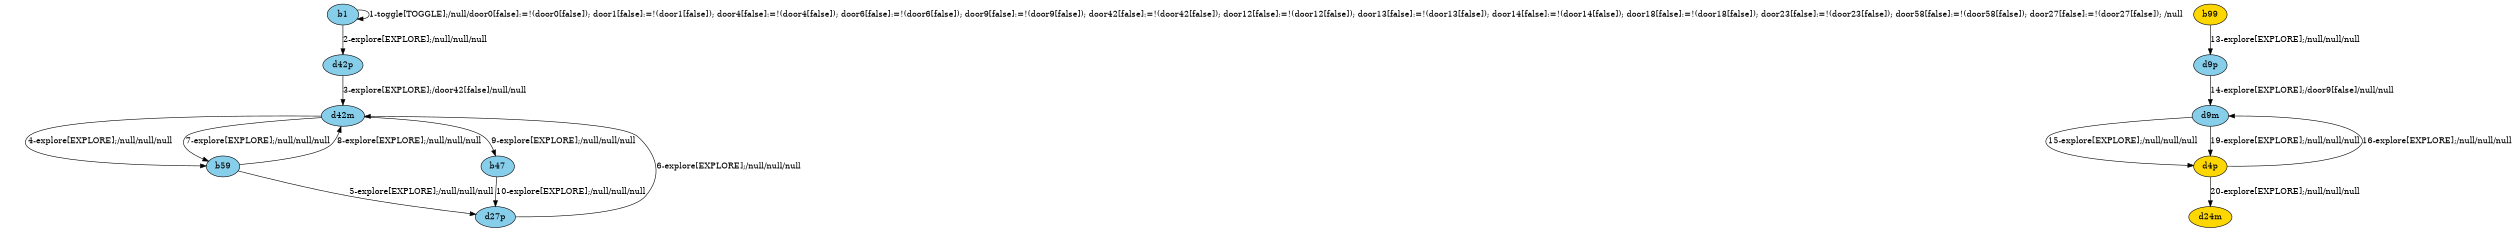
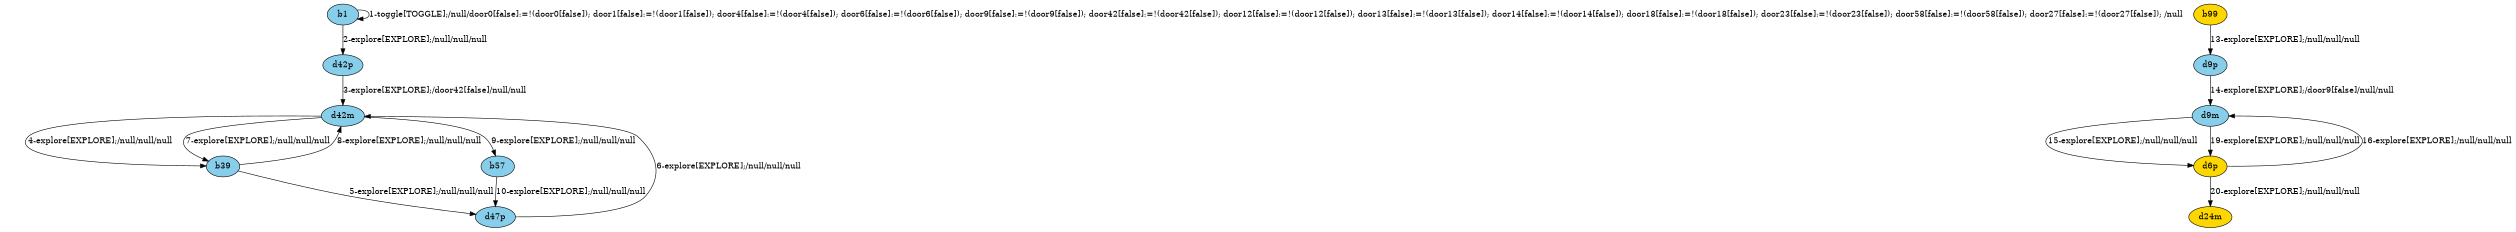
(223, 166) -> (223, 166)
(498, 166) -> (498, 166)
(2210, 166) -> (2210, 166)
(495, 217) -> (495, 217)
